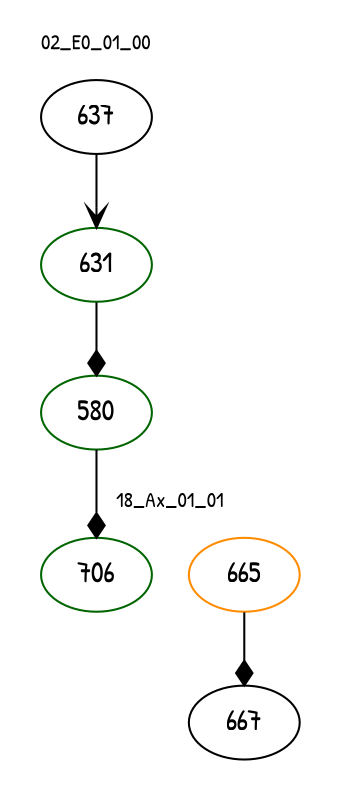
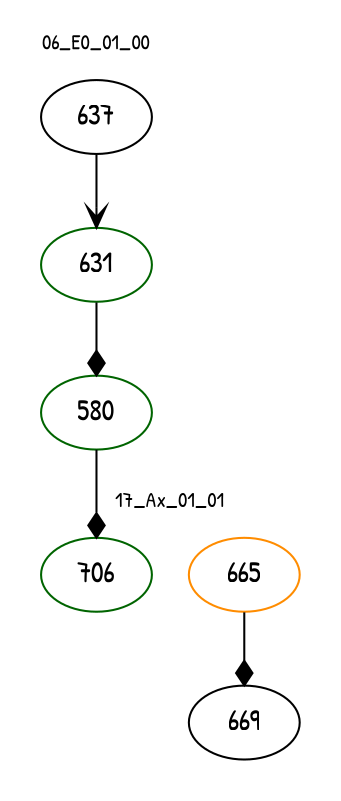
(96, 44) -> (96, 44)
(170, 502) -> (170, 502)
(244, 723) -> (244, 723)
